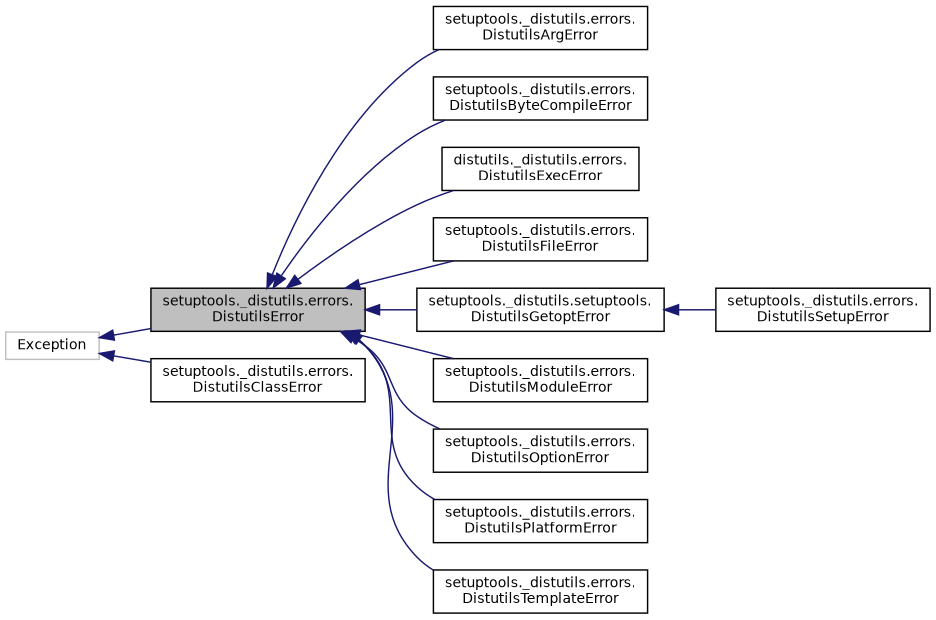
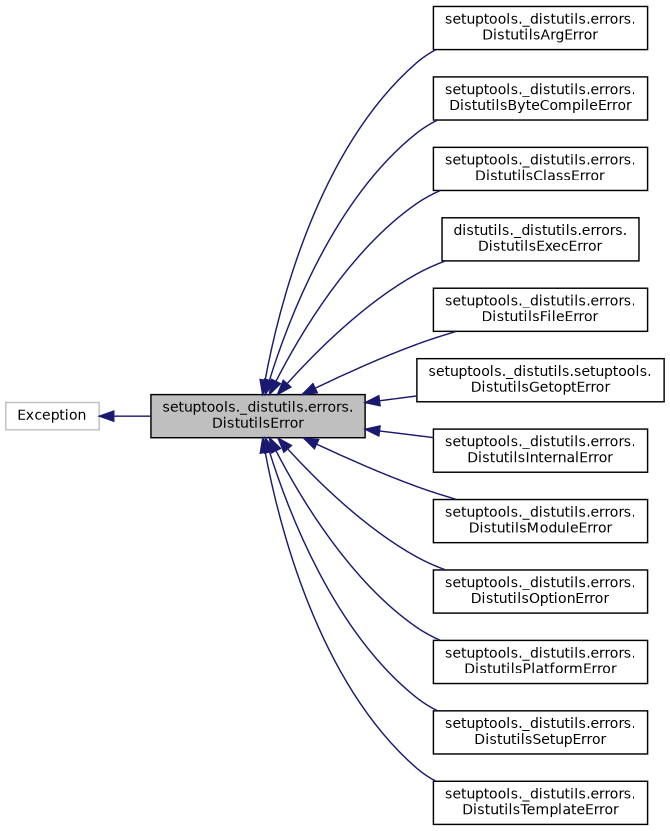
(697, 310) -> (332, 596)
(132, 359) -> (344, 274)
none -> (540, 451)
